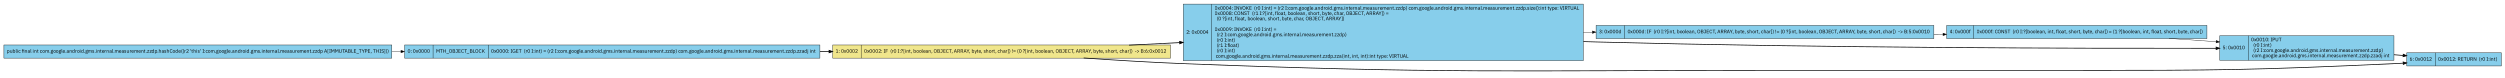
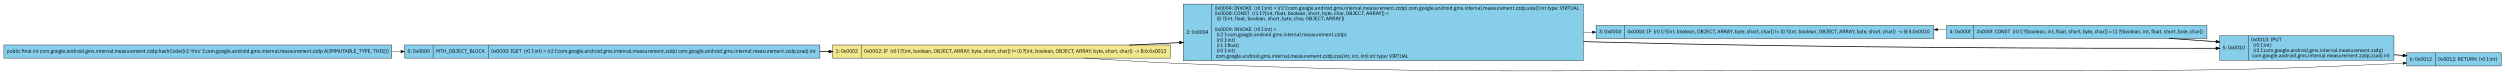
(1938, 34) -> (1942, 30)
(2193, 40) -> (2193, 40)
(1743, 70) -> (1743, 70)
